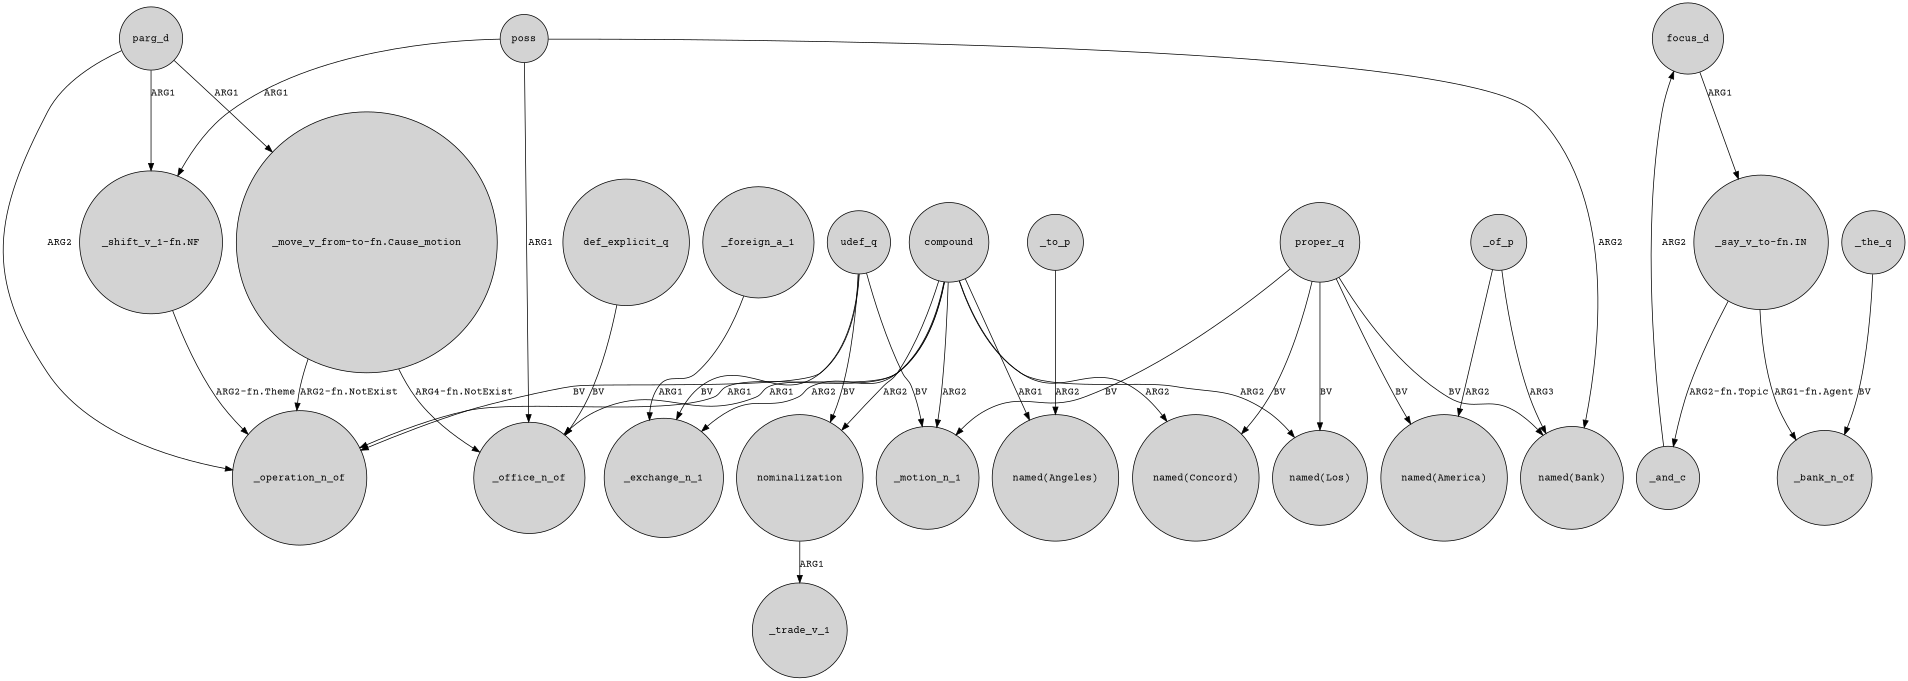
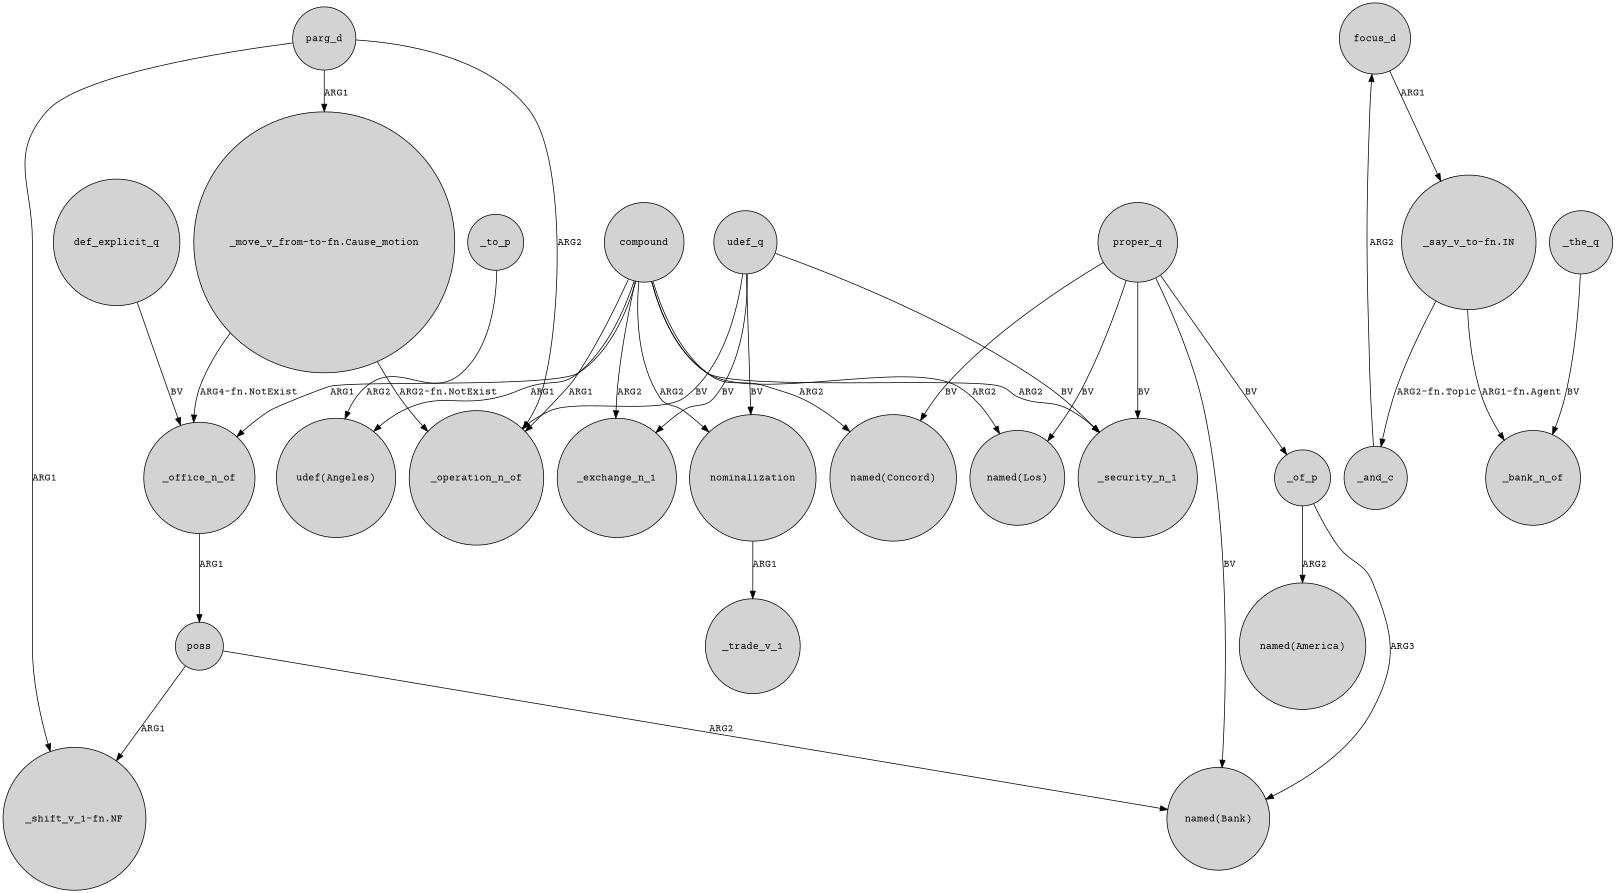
(527, 239) -> (199, 574)
(758, 242) -> none
(1370, 349) -> (1221, 362)
(201, 374) -> none
(928, 478) -> (1138, 478)
(1055, 478) -> (336, 478)
